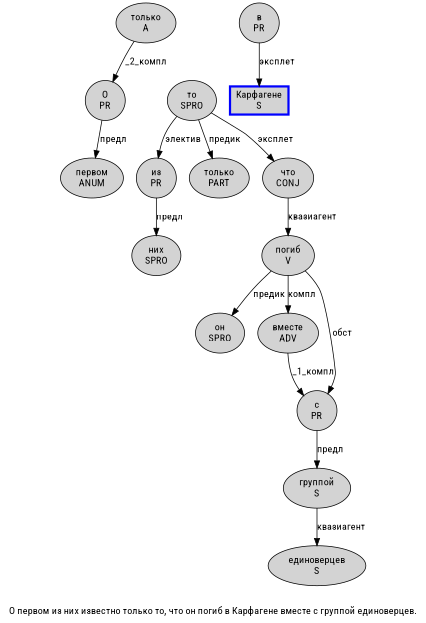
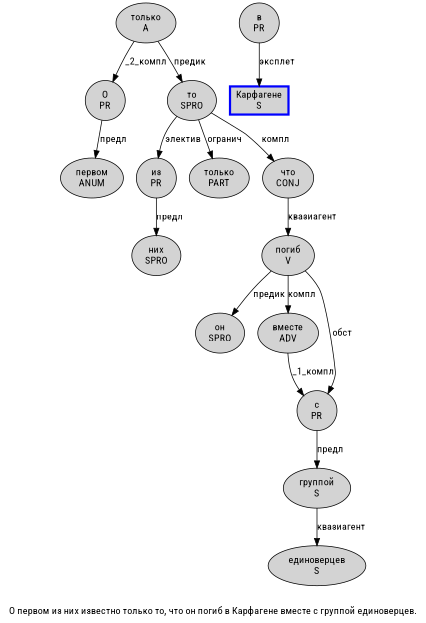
none -> (169, 58)
(225, 139) -> (225, 139)
(276, 139) -> (276, 139)
